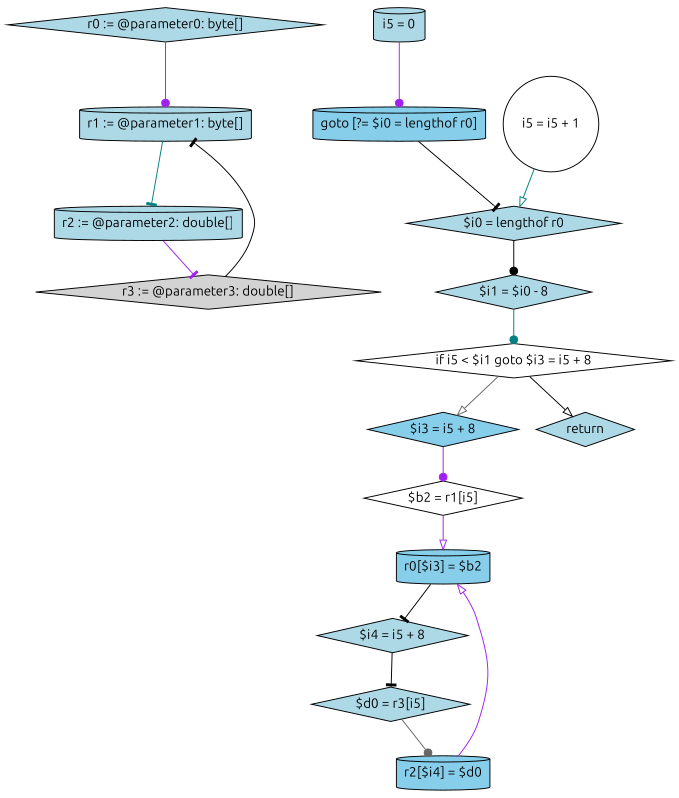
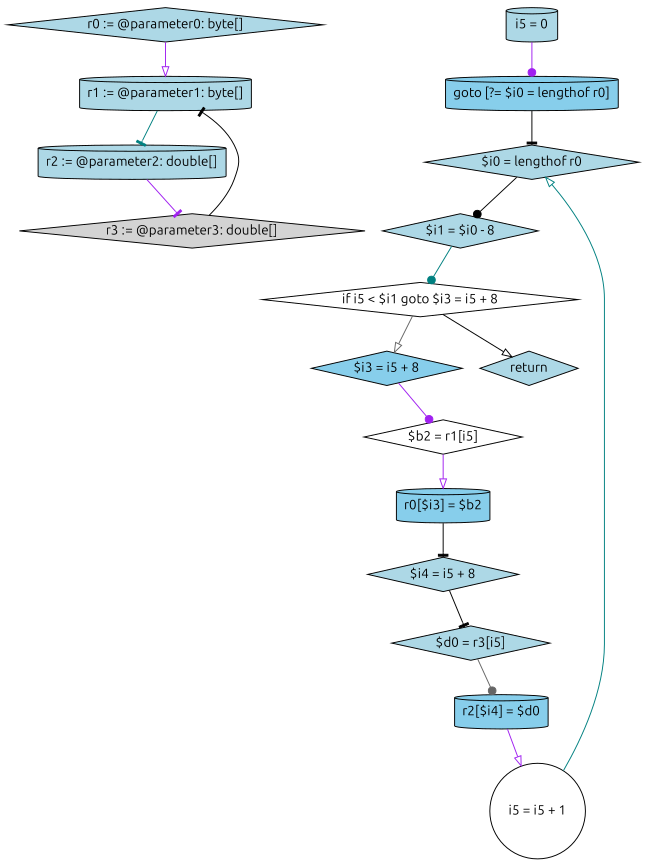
(166, 71) -> (166, 54)
(488, 675) -> (513, 743)
